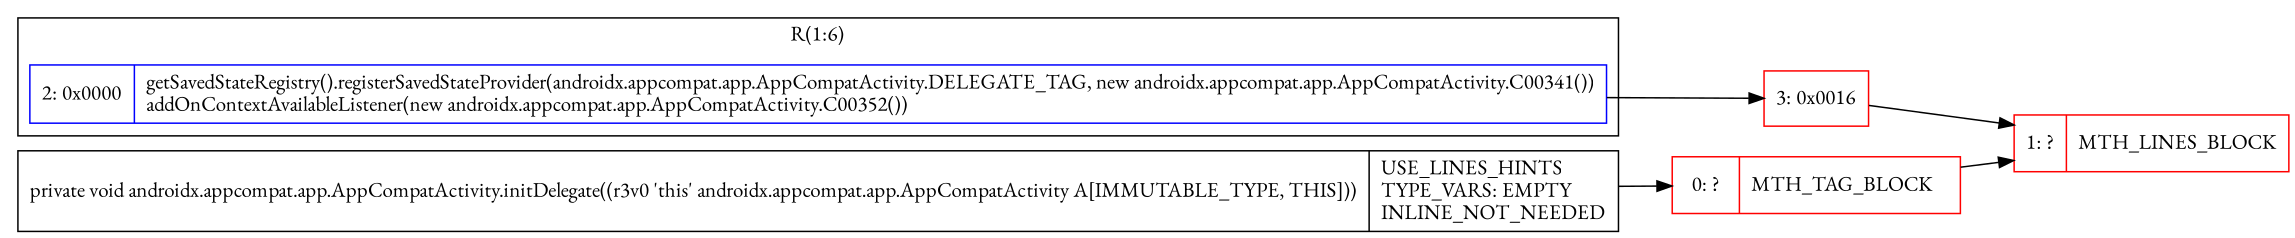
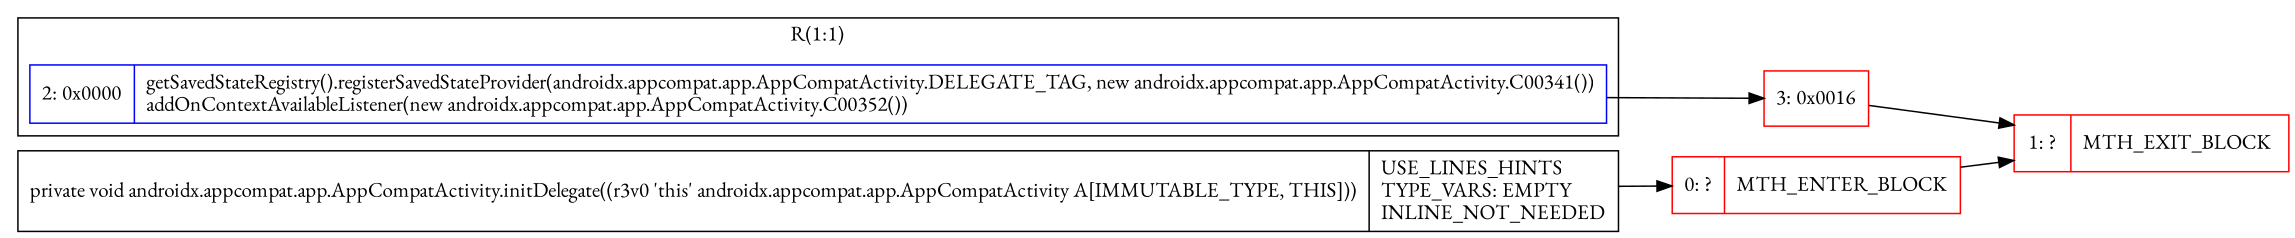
(818, 35) -> (818, 35)
(2178, 143) -> (2178, 143)
(1842, 184) -> (1842, 184)
